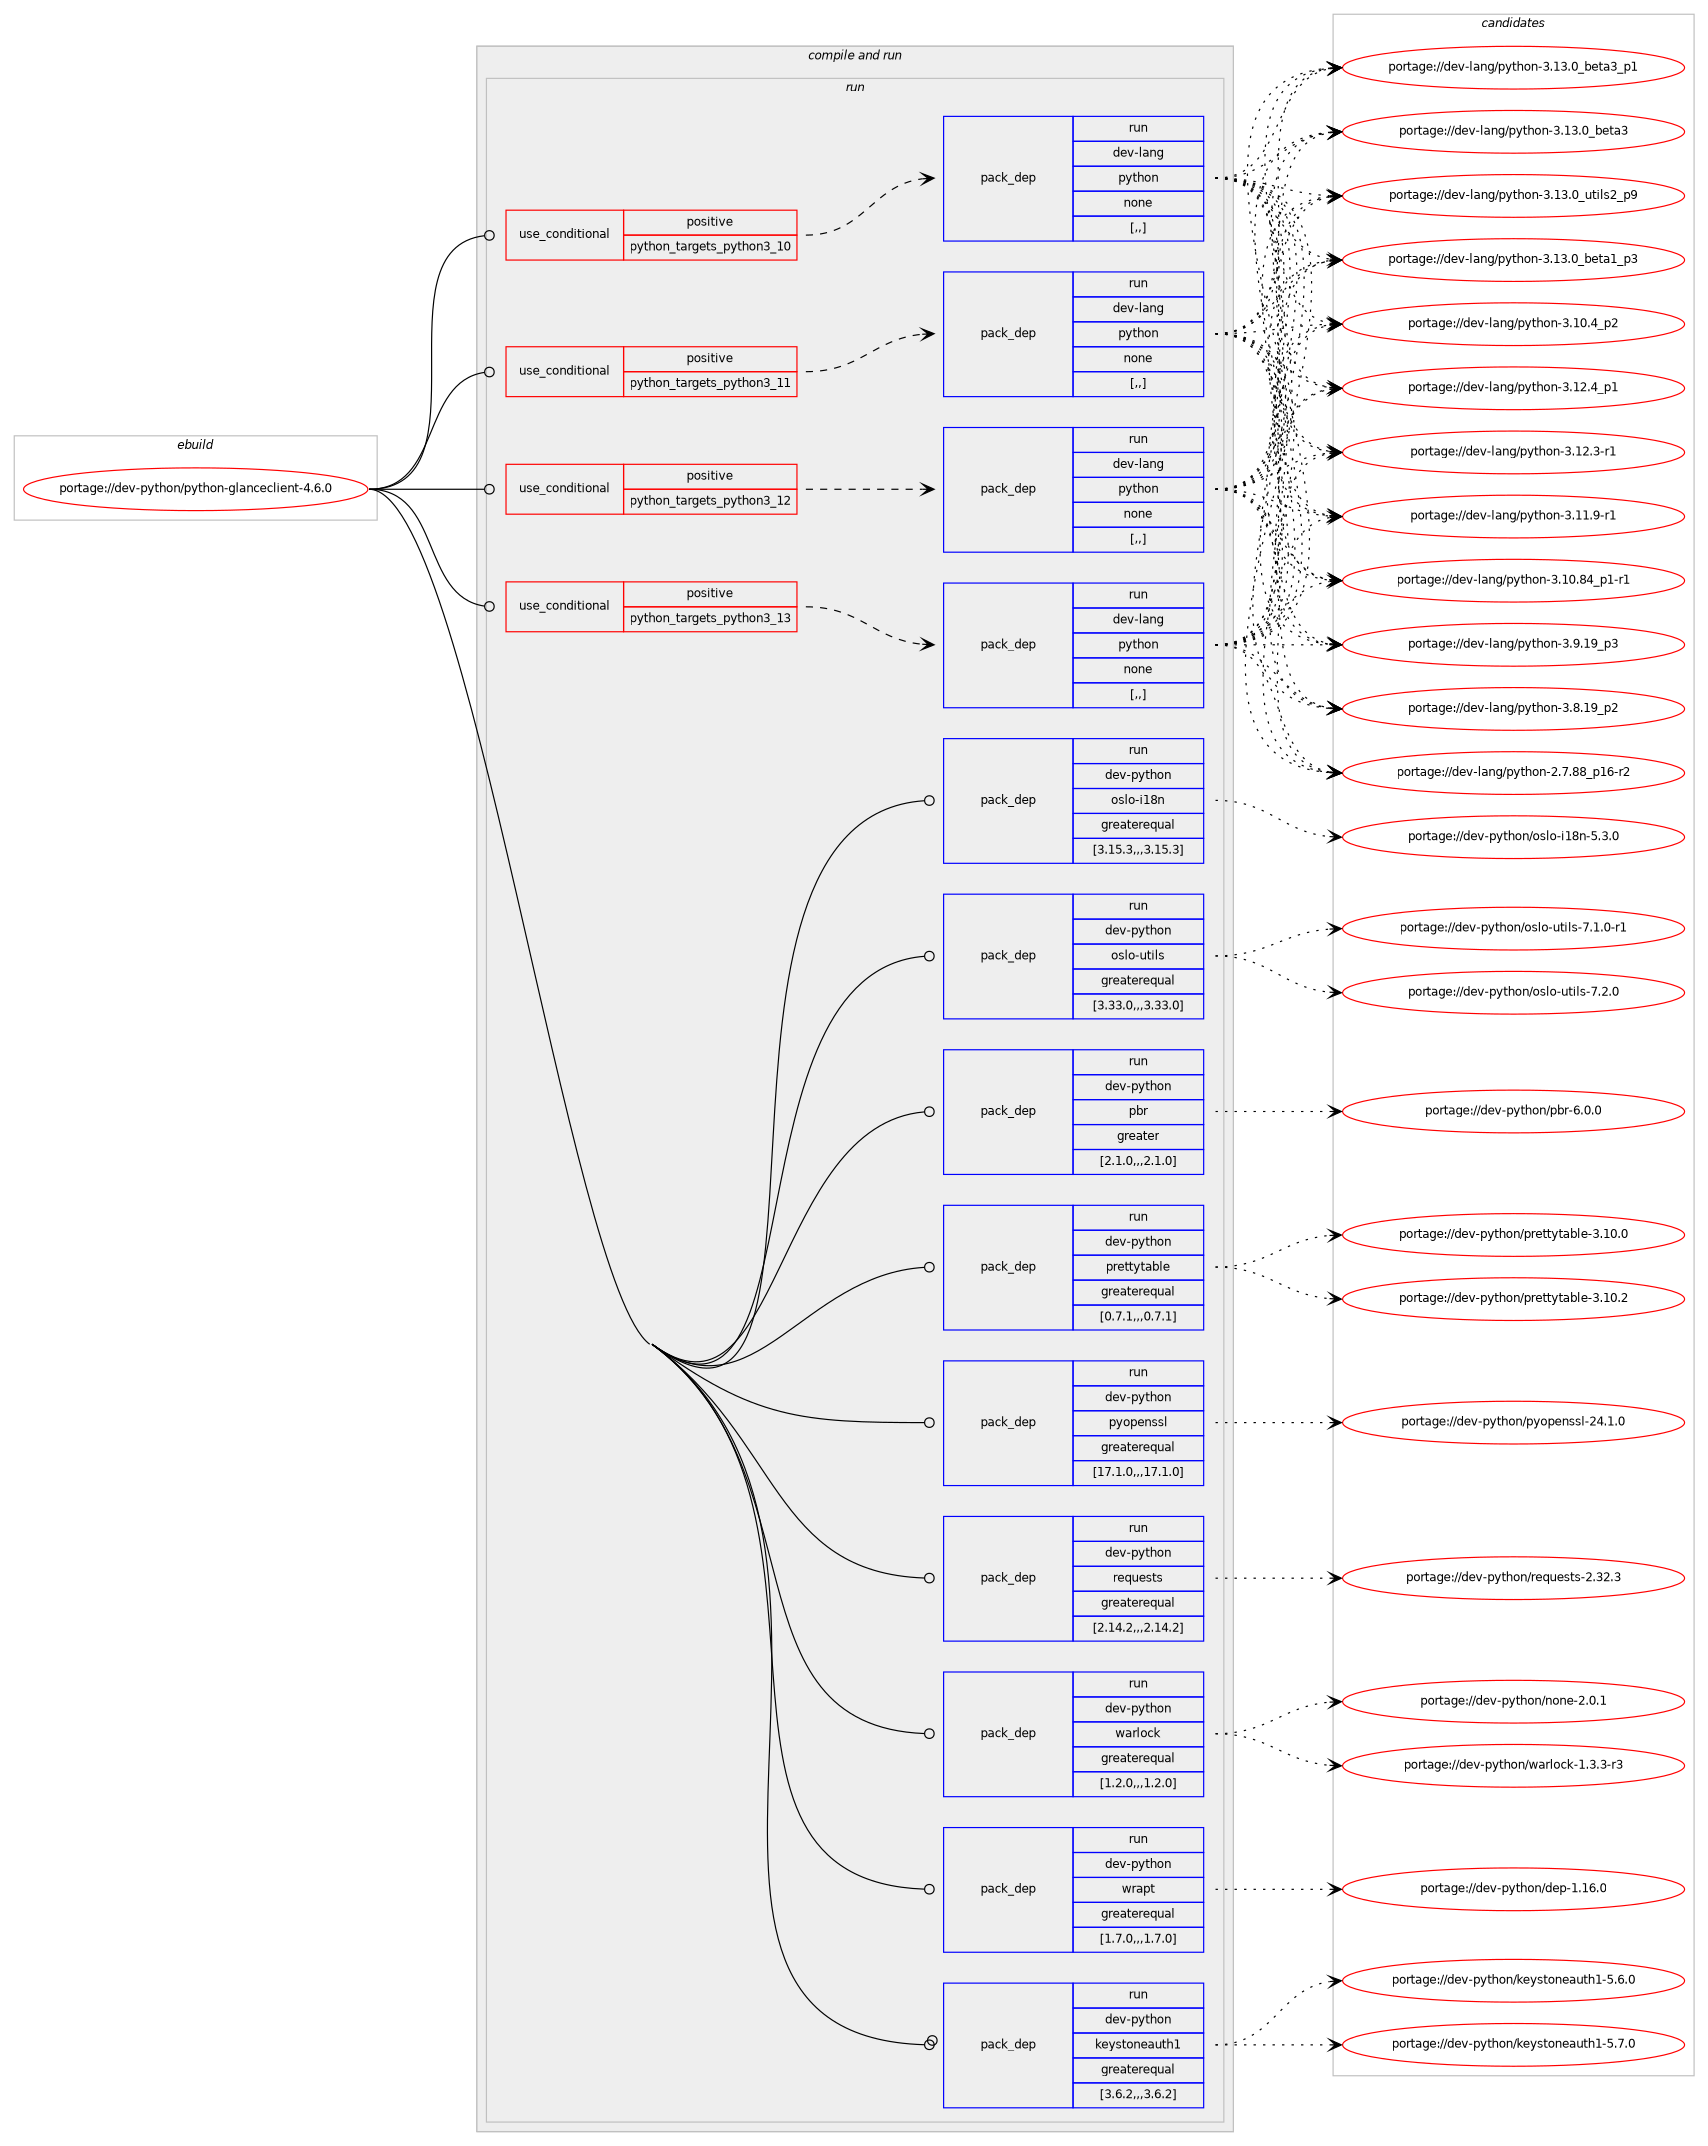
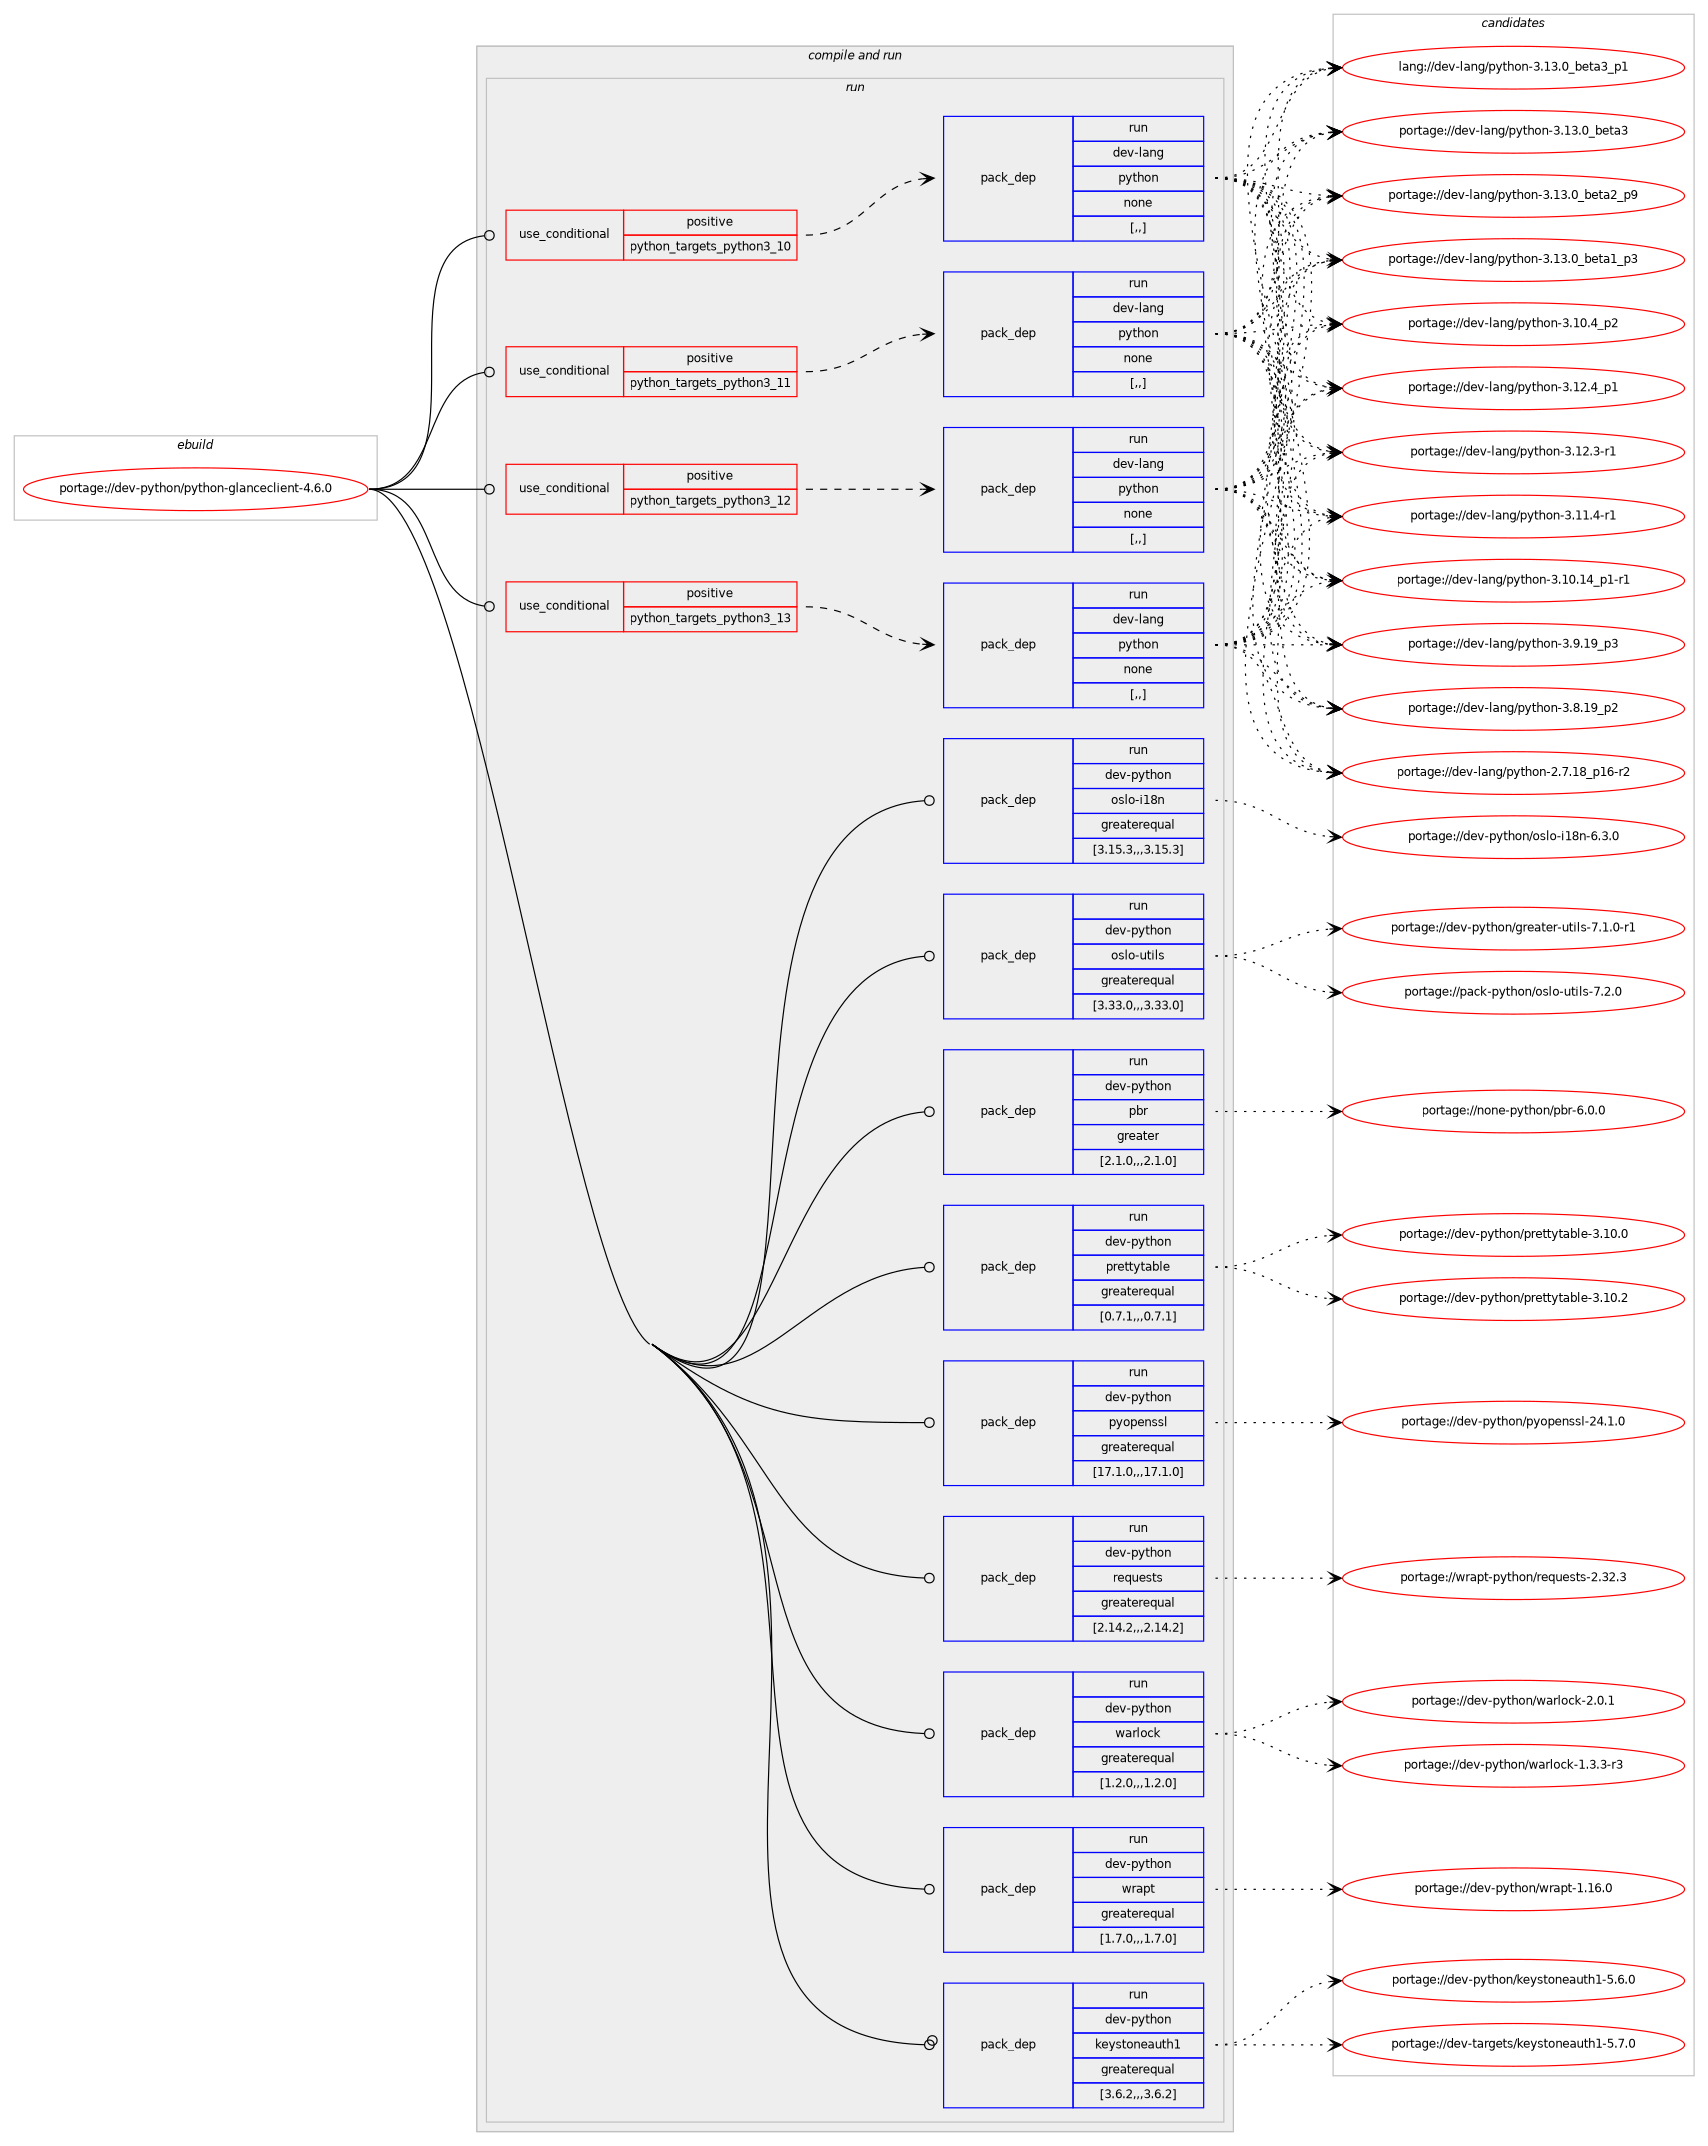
(1514, 68) -> (1514, 68)
(1514, 196) -> (1514, 196)
(1514, 517) -> (1514, 517)
(1514, 581) -> (1514, 581)
(1514, 773) -> (1514, 773)
(1514, 837) -> (1514, 837)
(1514, 929) -> (1514, 929)
(1514, 993) -> (1514, 993)
(1514, 1112) -> (1514, 1112)
(1514, 1578) -> (1514, 1578)
(1514, 1702) -> (1514, 1702)
(1514, 1889) -> (1514, 1889)
(1514, 2045) -> (1514, 2045)
